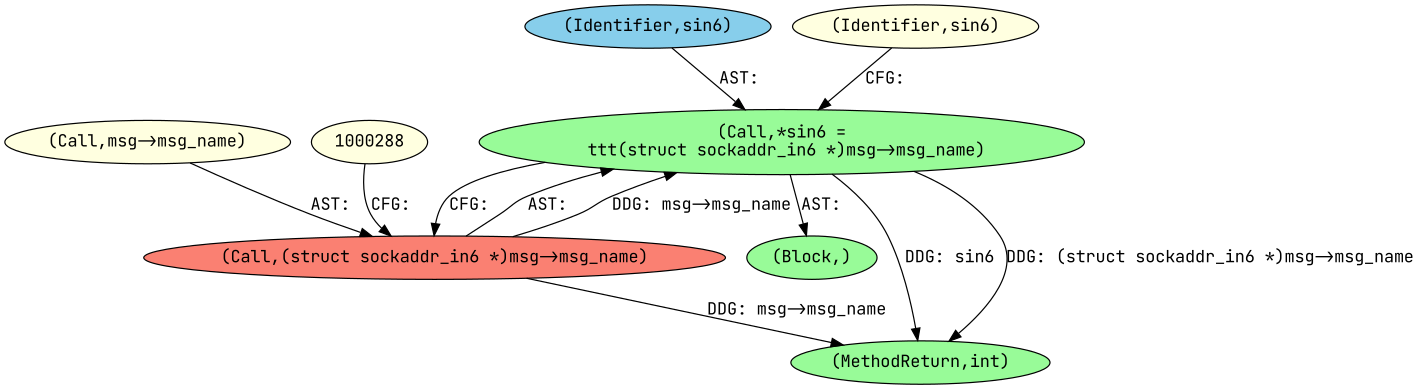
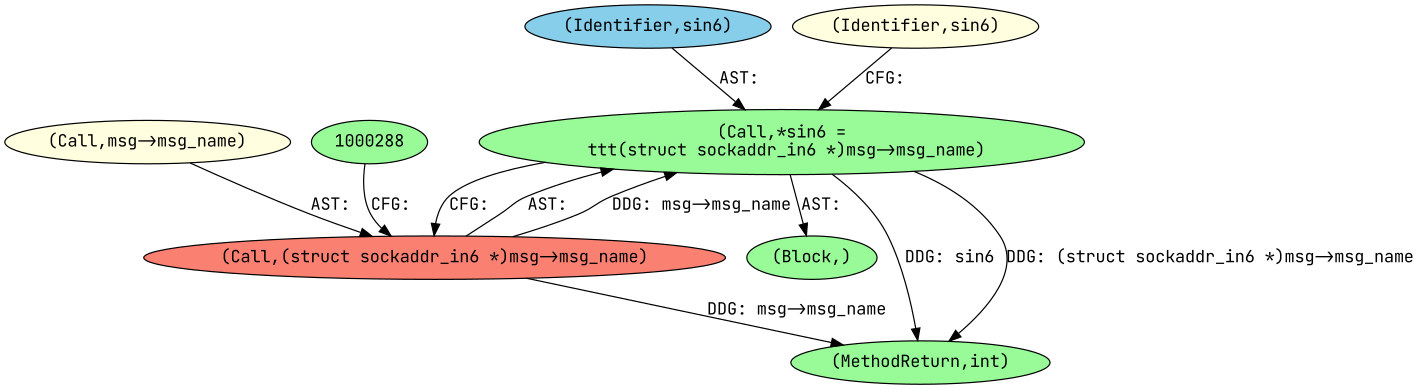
(370, 142) -> (370, 142)
